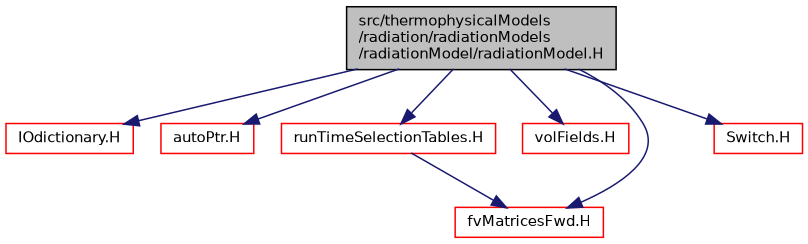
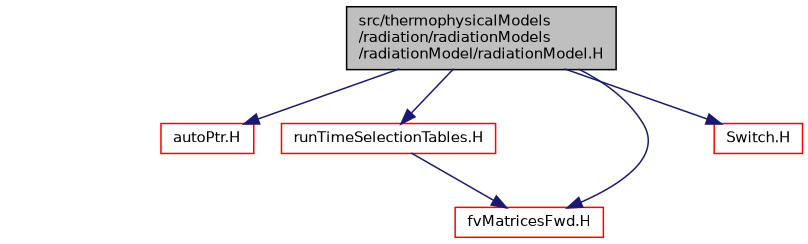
(70, 138) -> none
(576, 138) -> none
